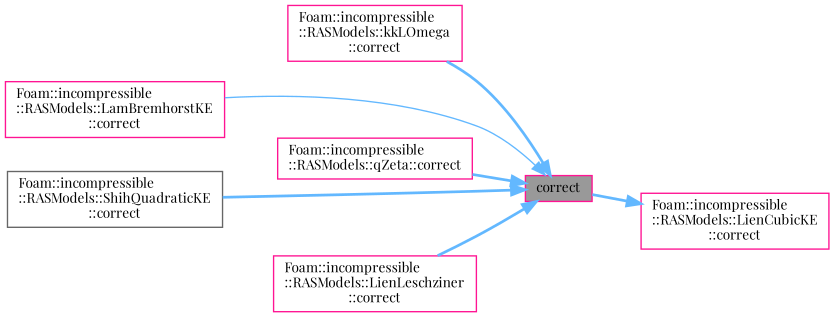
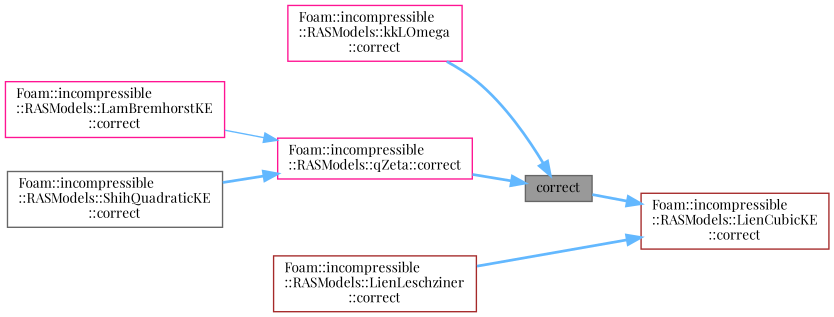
(388, 104) -> (245, 134)
(559, 189) -> (559, 189)
(367, 194) -> (243, 179)
(735, 221) -> (735, 221)
(482, 233) -> (552, 253)
(375, 284) -> (375, 284)
